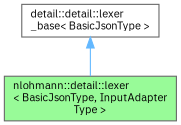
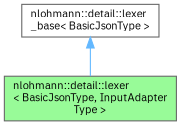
(90, 21) -> (90, 21)
